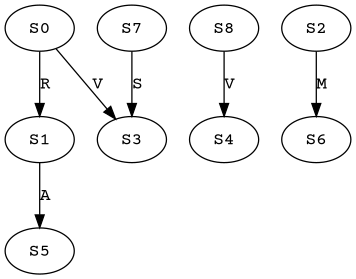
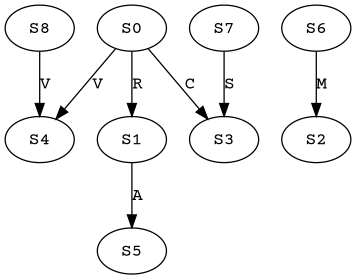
(316, 77) -> (316, 77)
none -> (90, 79)
(98, 84) -> (190, 84)
